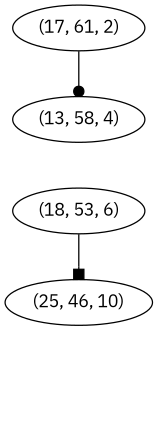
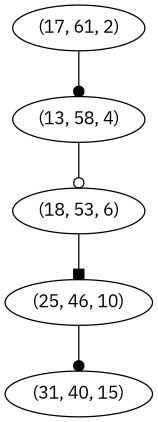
none -> (79, 160)
none -> (79, 394)
